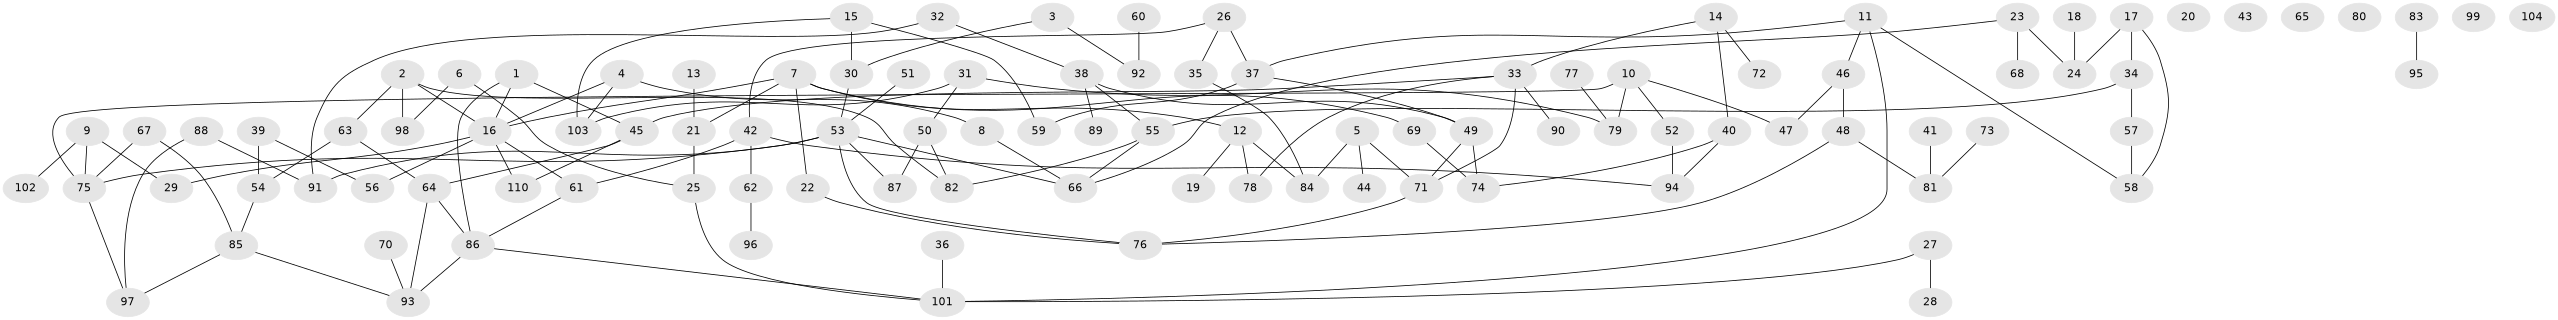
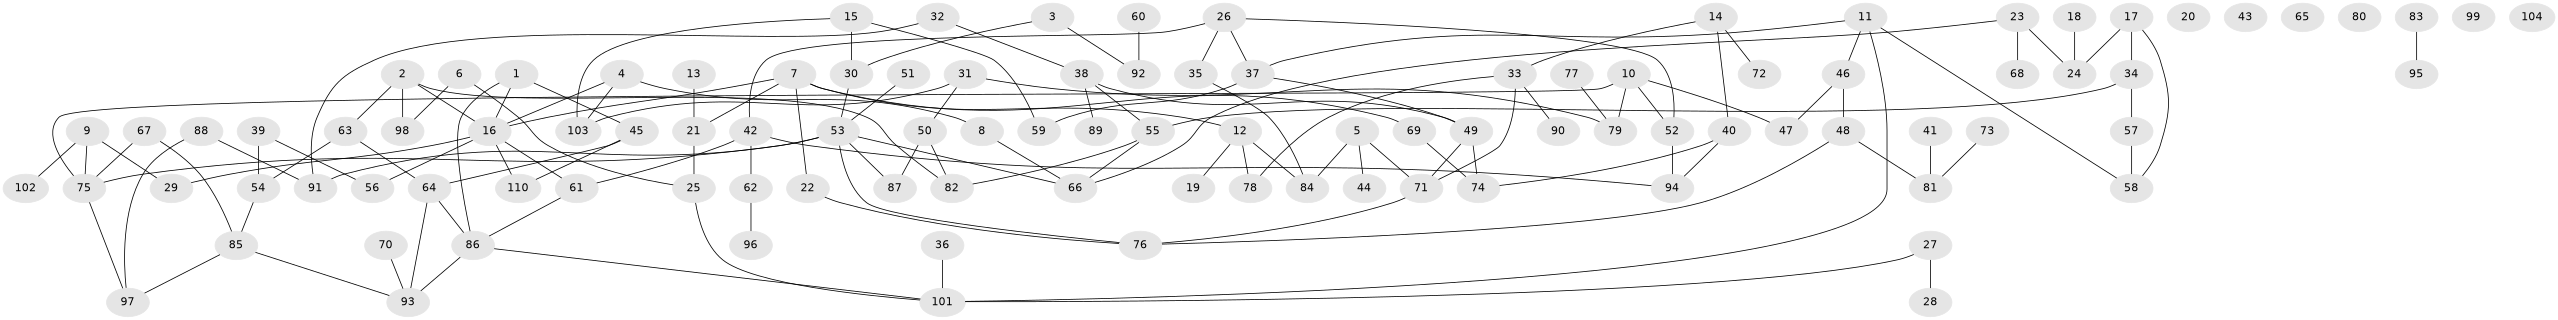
none -> (1472, 30)
(1072, 92) -> none
